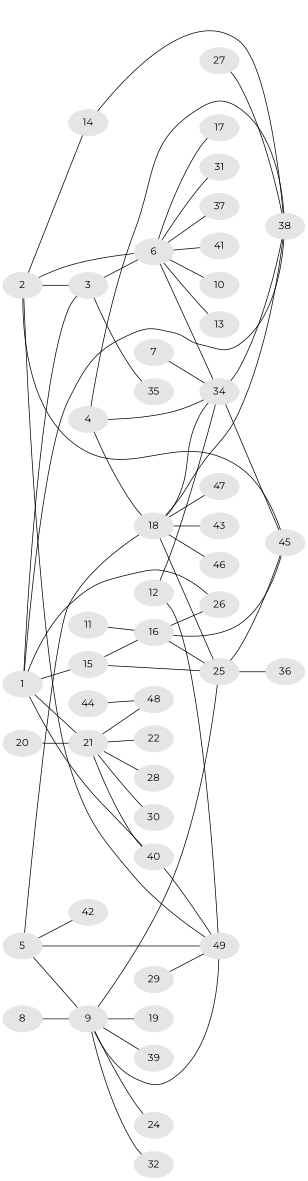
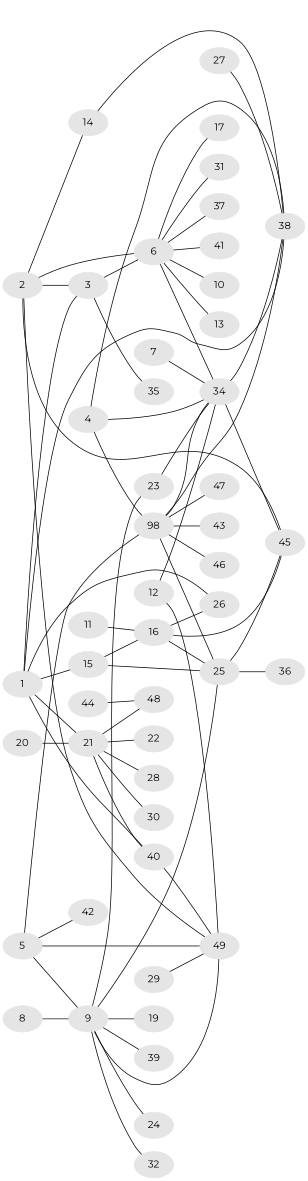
none -> (154, 487)
(154, 526) -> (154, 526)
